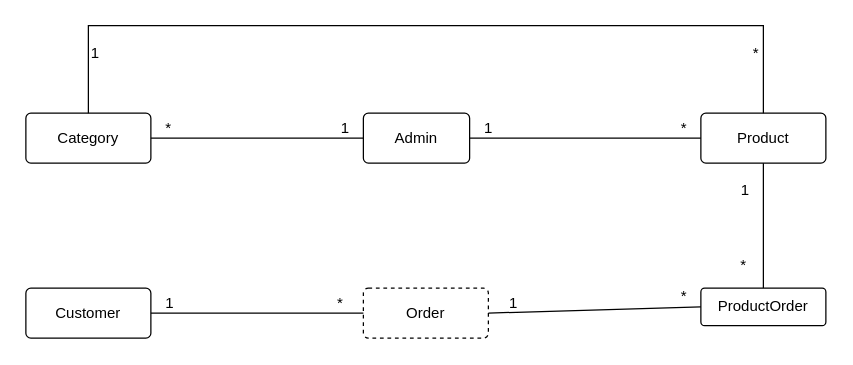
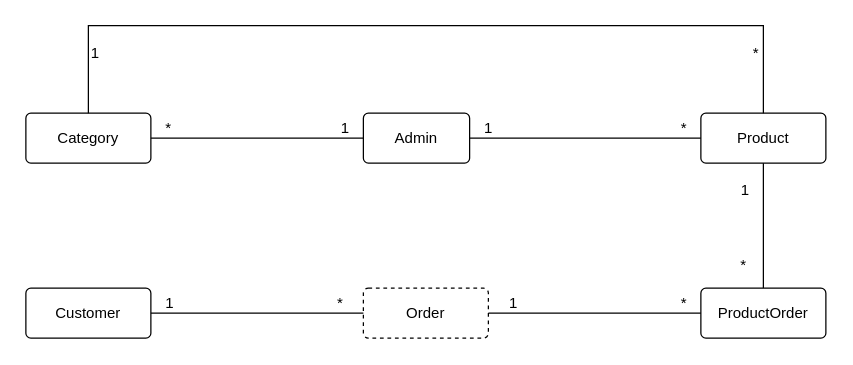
(763, 307) -> (763, 313)
